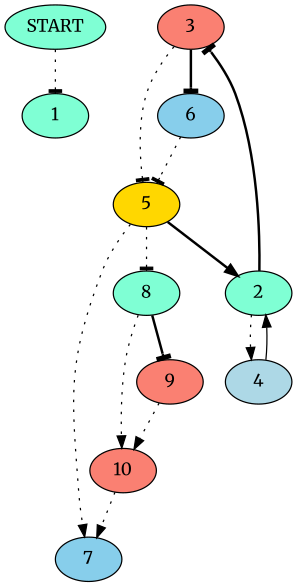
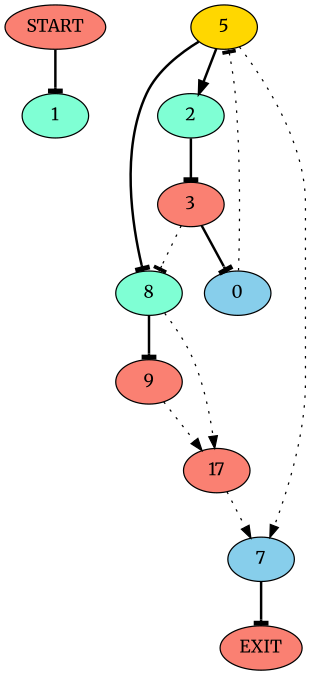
(55, 27) -> (55, 27)
(55, 68) -> (55, 68)
(143, 107) -> (171, 246)
(191, 116) -> (238, 293)
(147, 246) -> (133, 141)
(259, 382) -> none
(123, 471) -> (217, 471)
none -> (261, 648)
